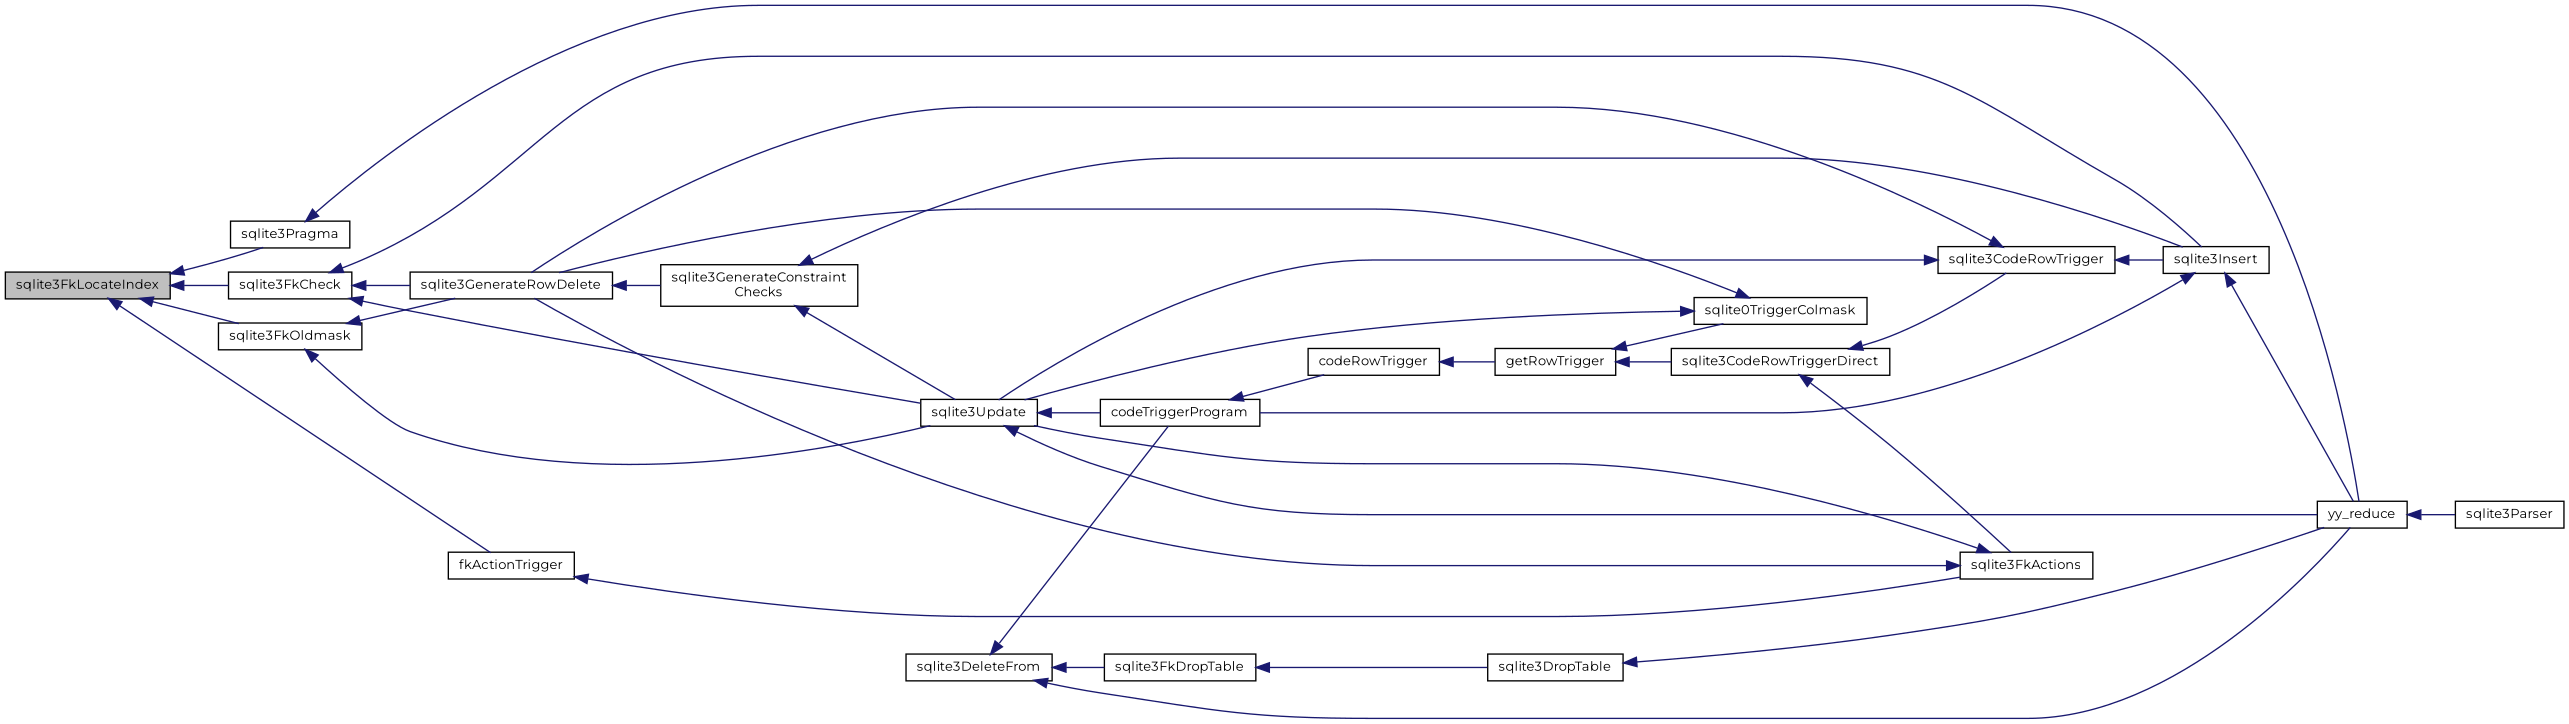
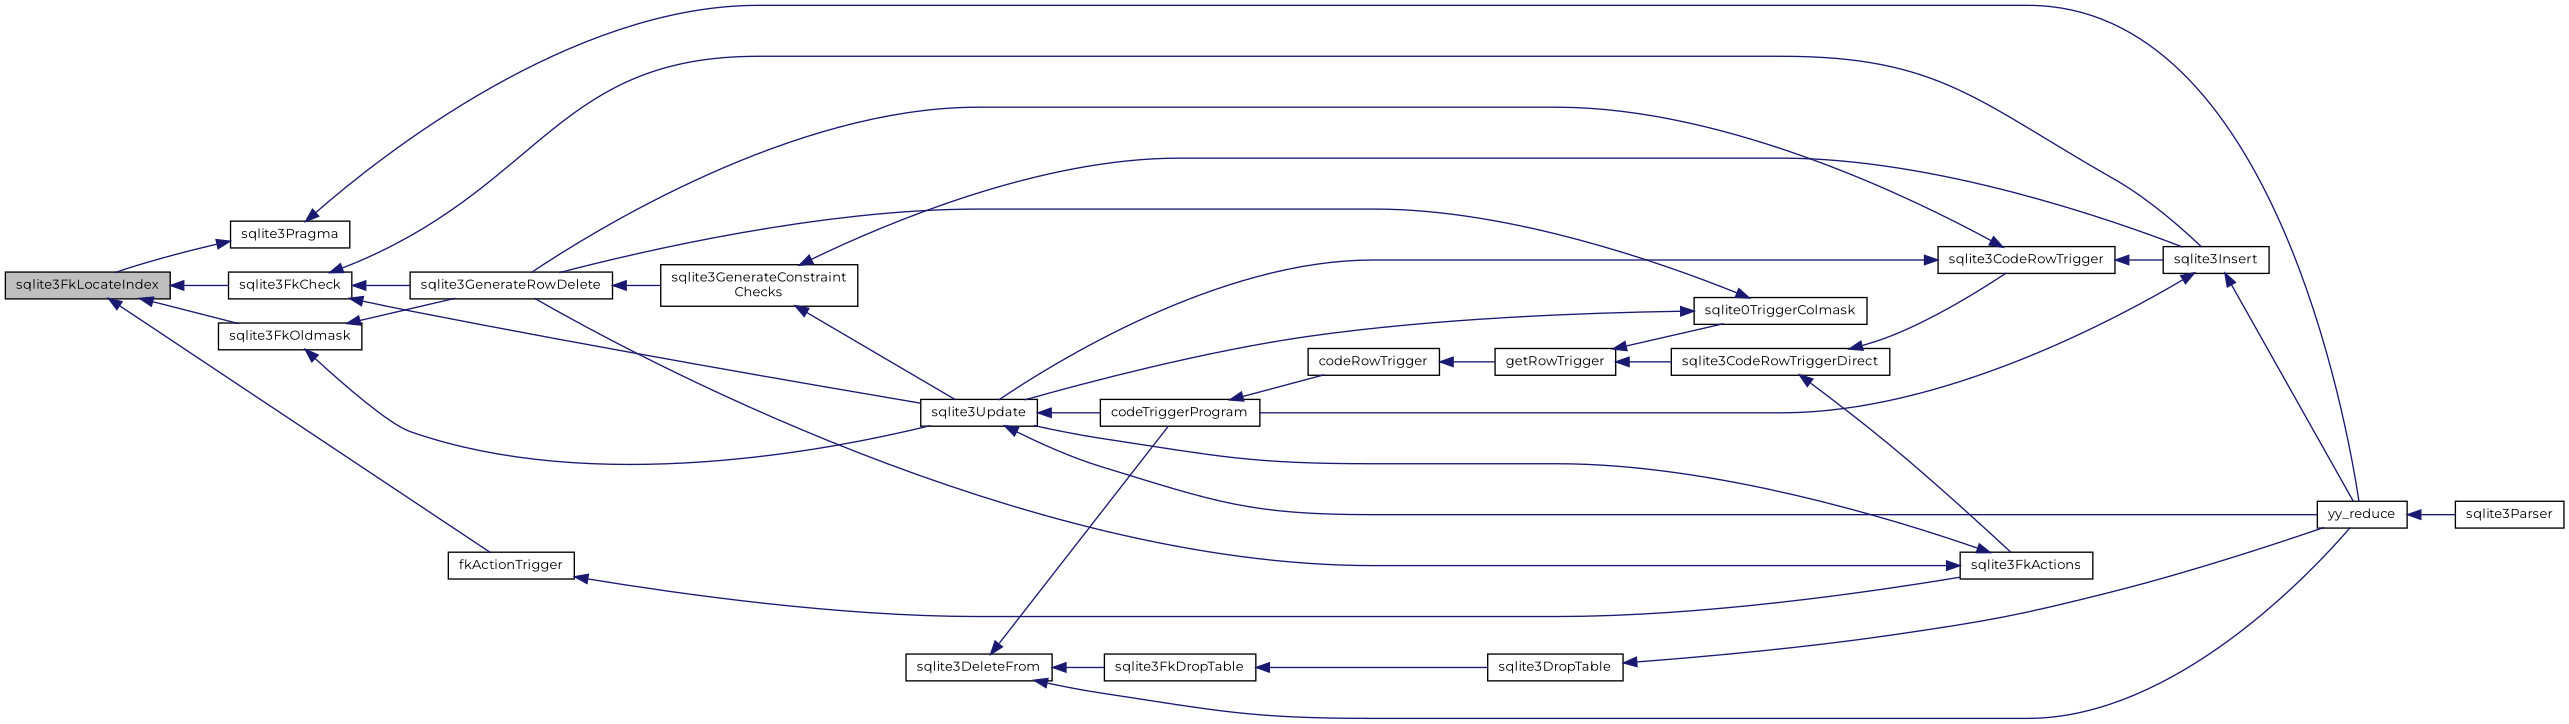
(224, 260) -> (165, 257)
